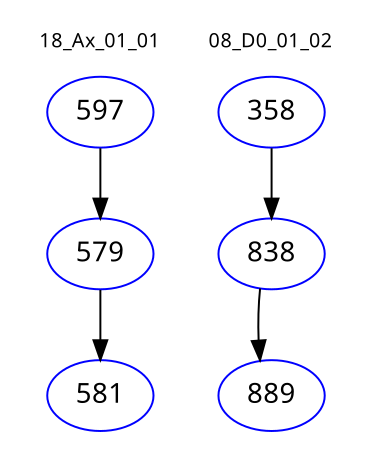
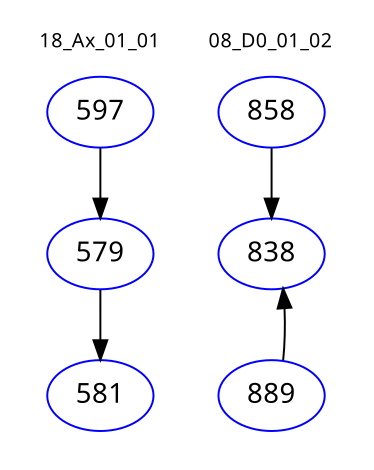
(272, 112) -> (272, 112)
(258, 315) -> (285, 334)
